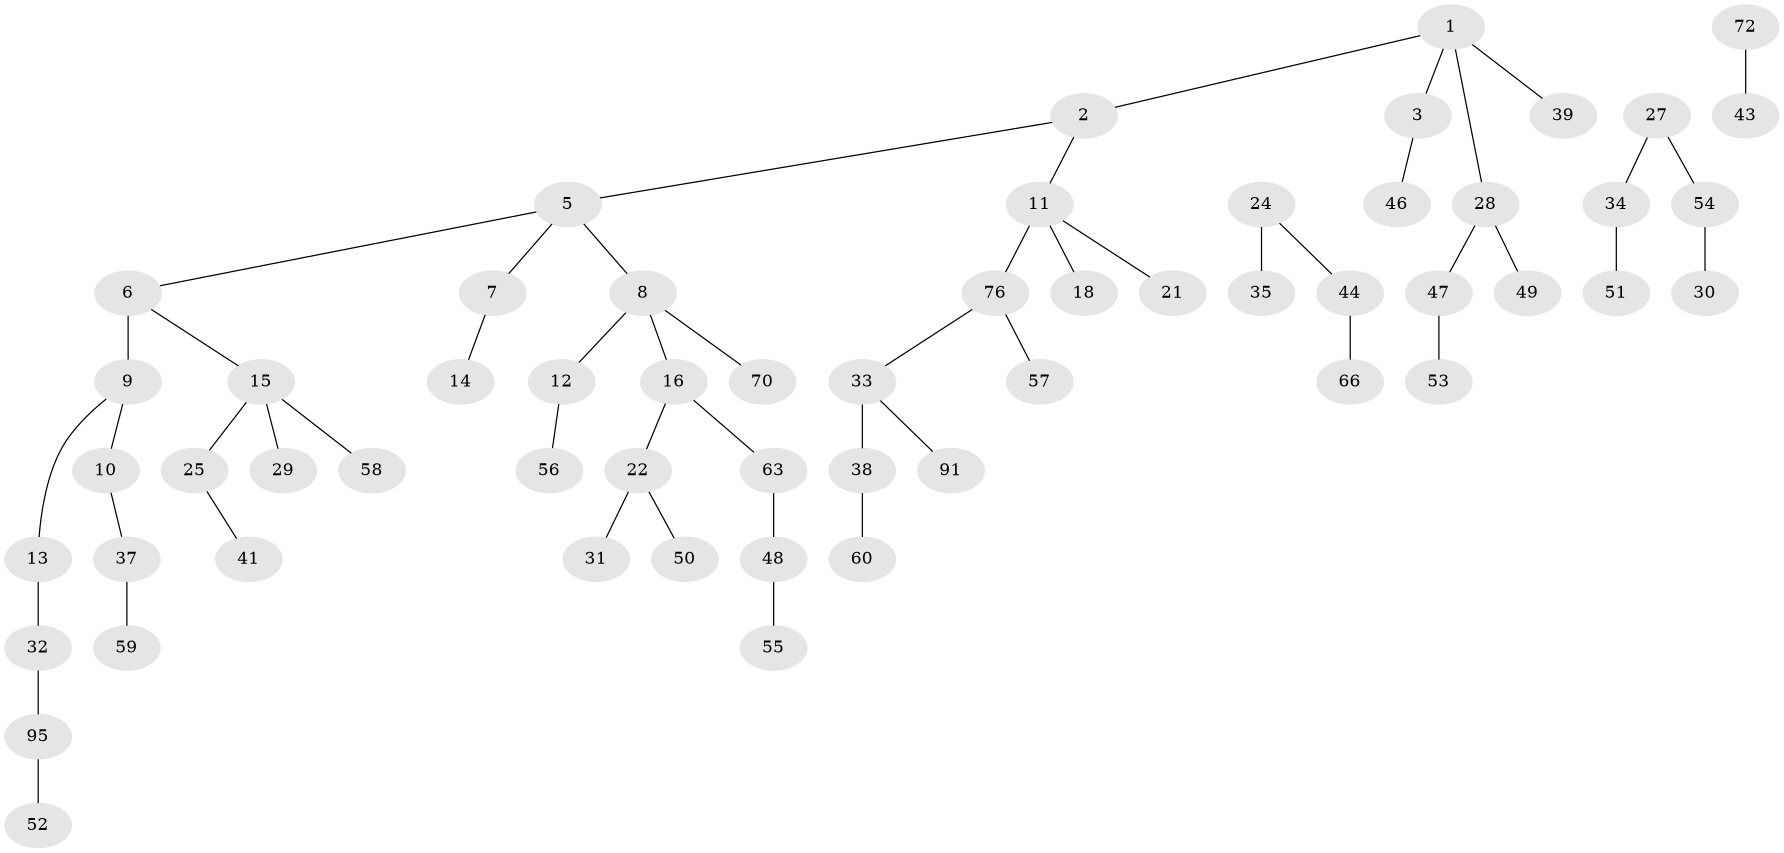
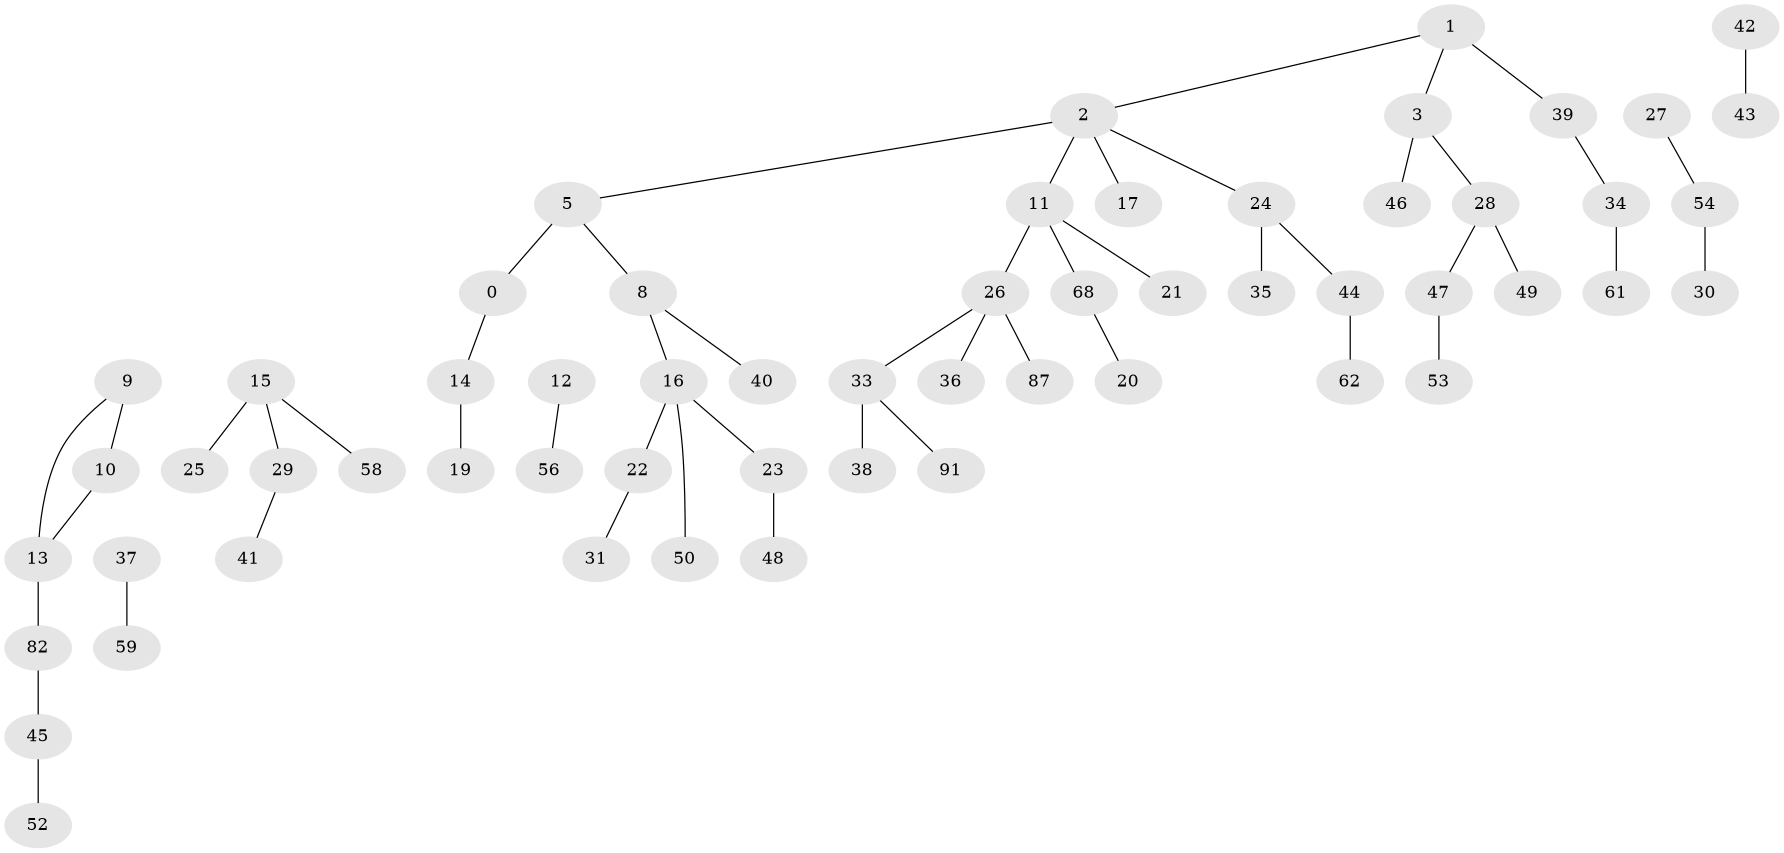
(1746, 27) -> (1746, 27)
(1468, 116) -> (1452, 160)
none -> (1173, 160)
(1637, 160) -> (1590, 160)
none -> (1128, 205)
(128, 293) -> none
(493, 293) -> (493, 293)
(995, 293) -> (995, 293)
(1084, 293) -> (1084, 293)
(1616, 293) -> (1616, 293)
(602, 338) -> none
(763, 382) -> (763, 382)
none -> (951, 382)
(1040, 382) -> (1040, 382)
none -> (1128, 382)
(1350, 382) -> (1350, 382)
none -> (461, 471)
(774, 471) -> (774, 471)
(116, 515) -> (72, 515)
(222, 515) -> (266, 515)
(662, 515) -> (684, 470)
(862, 559) -> none
(38, 648) -> (38, 648)
(774, 648) -> none
(38, 737) -> (38, 737)
